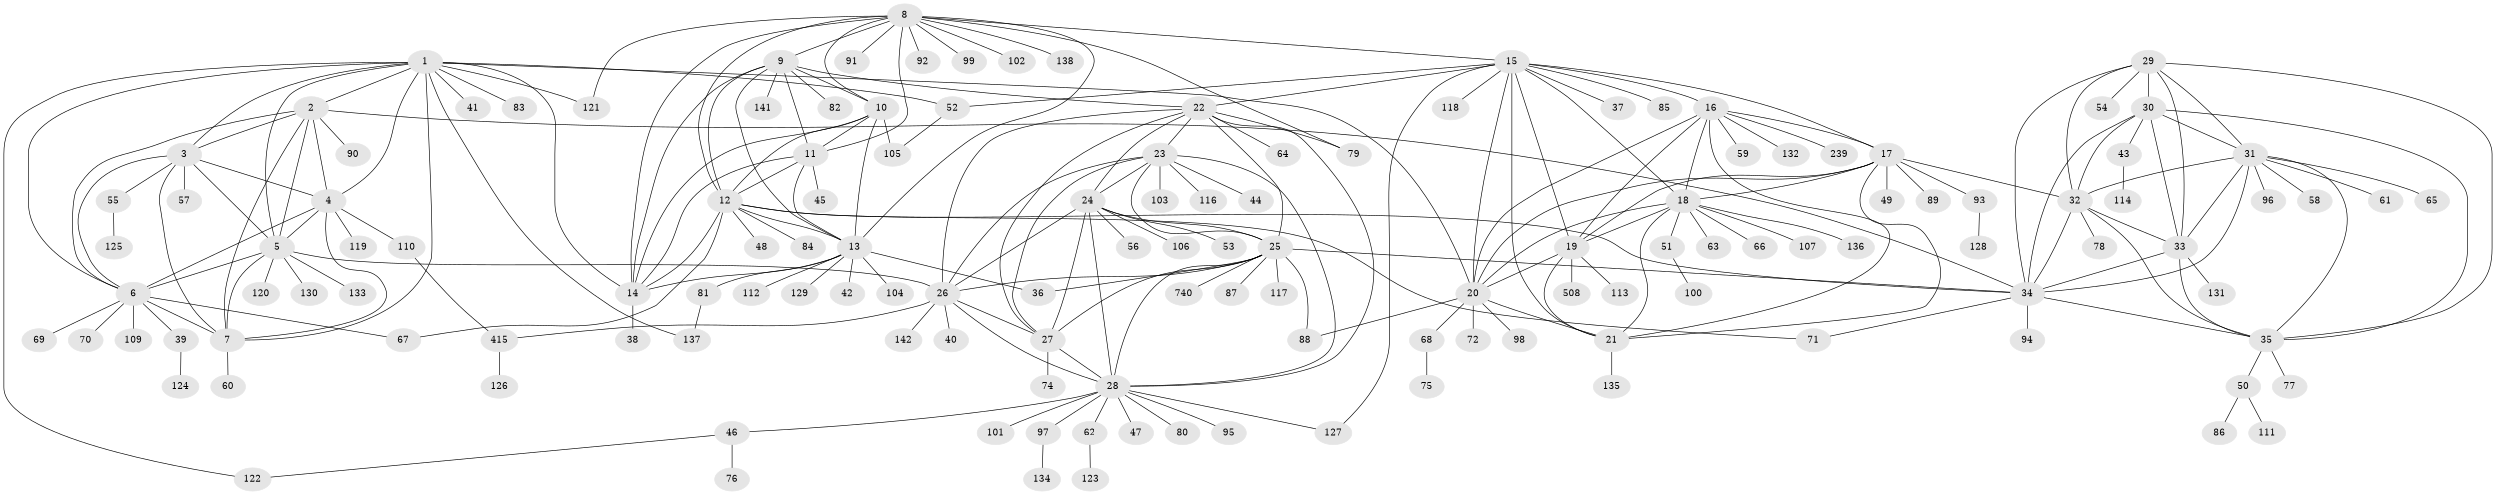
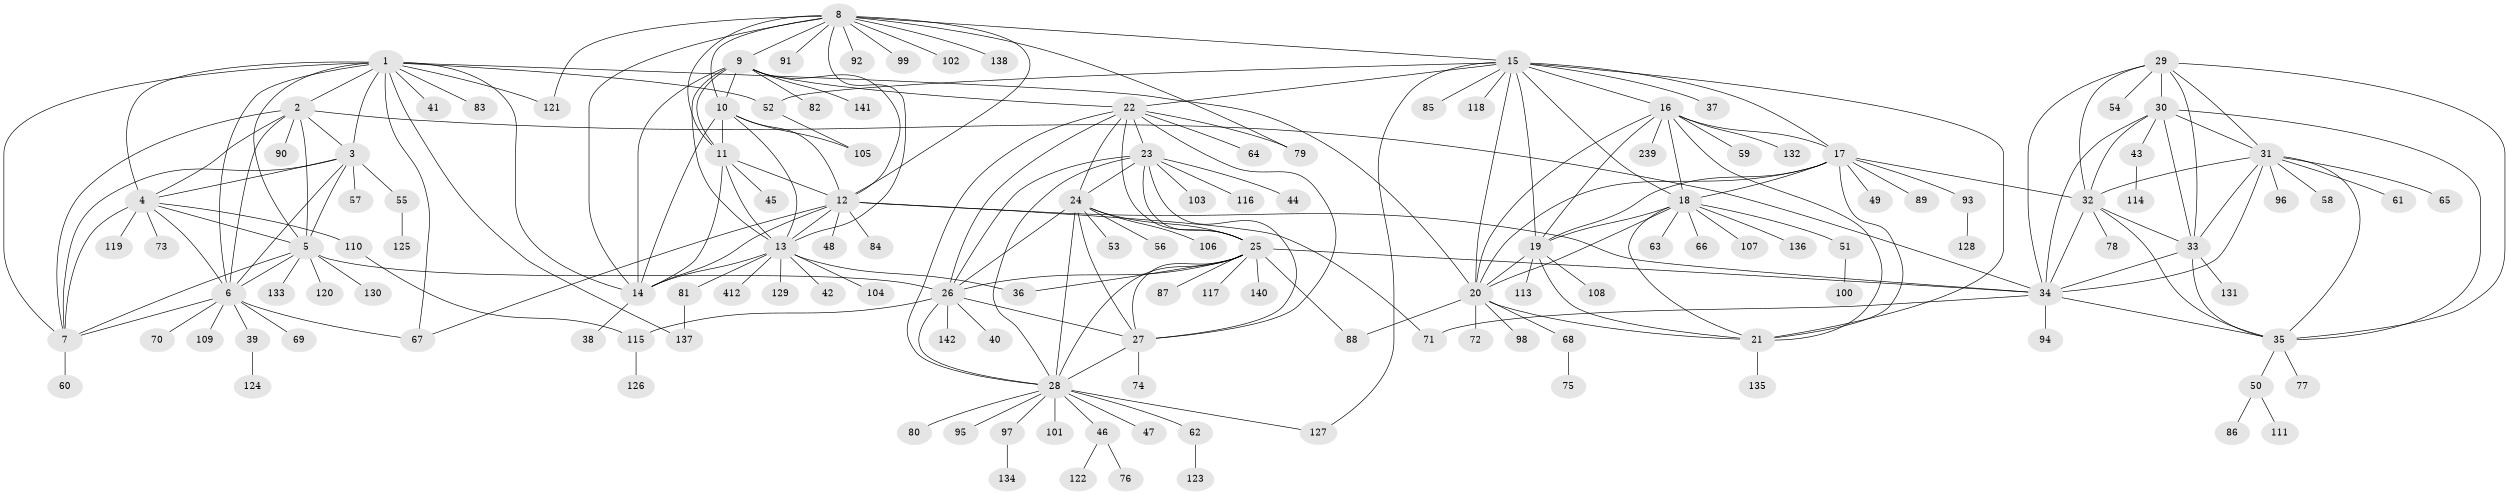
(4, 179) -> (427, 197)
none -> (162, 247)
(751, 294) -> (732, 294)
(1184, 294) -> (1259, 294)
(1572, 294) -> (1597, 294)
(499, 340) -> (636, 340)
